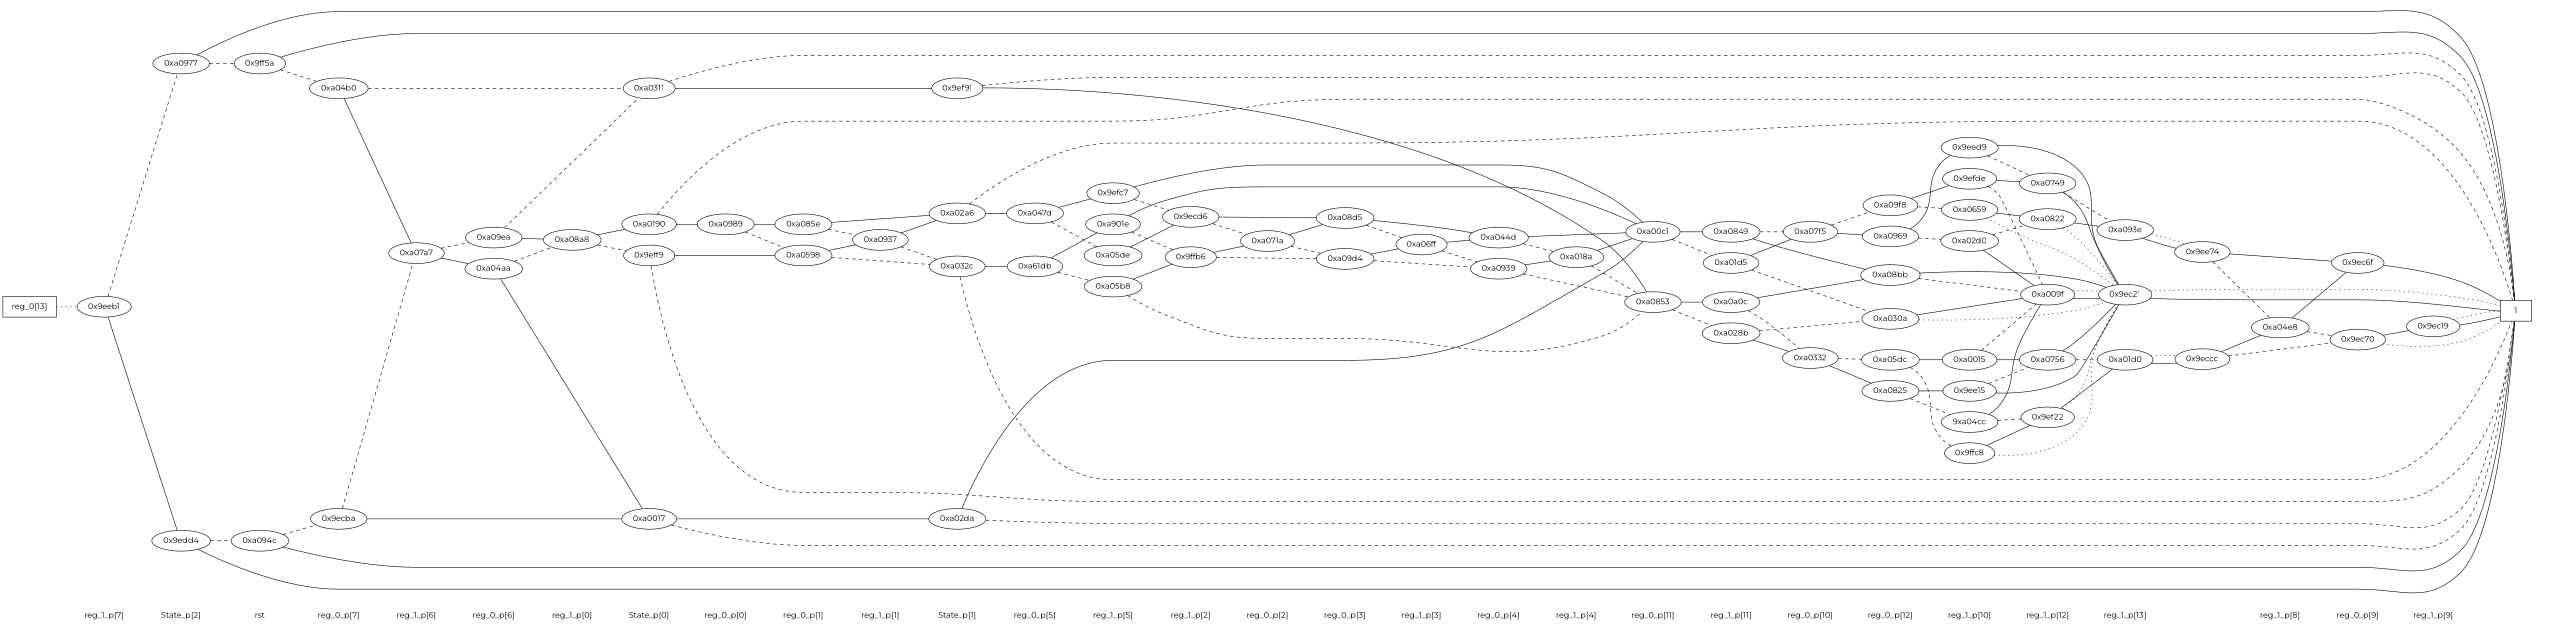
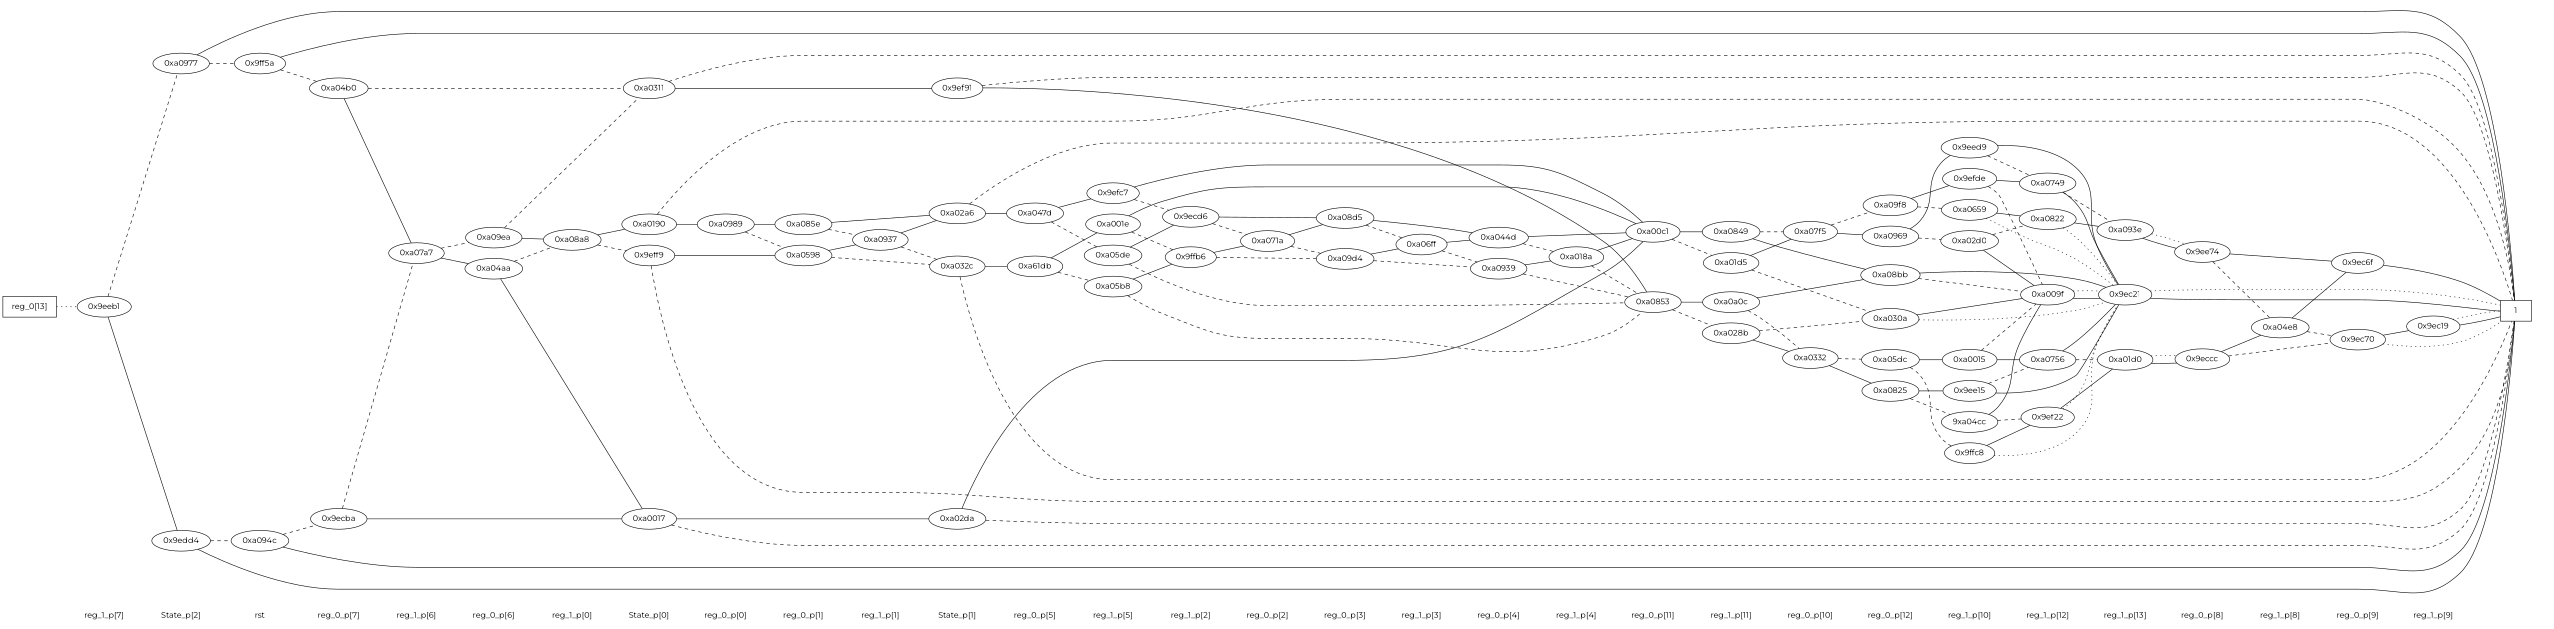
(1113, 224) -> (1113, 224)
none -> (1373, 306)
none -> (2202, 616)
